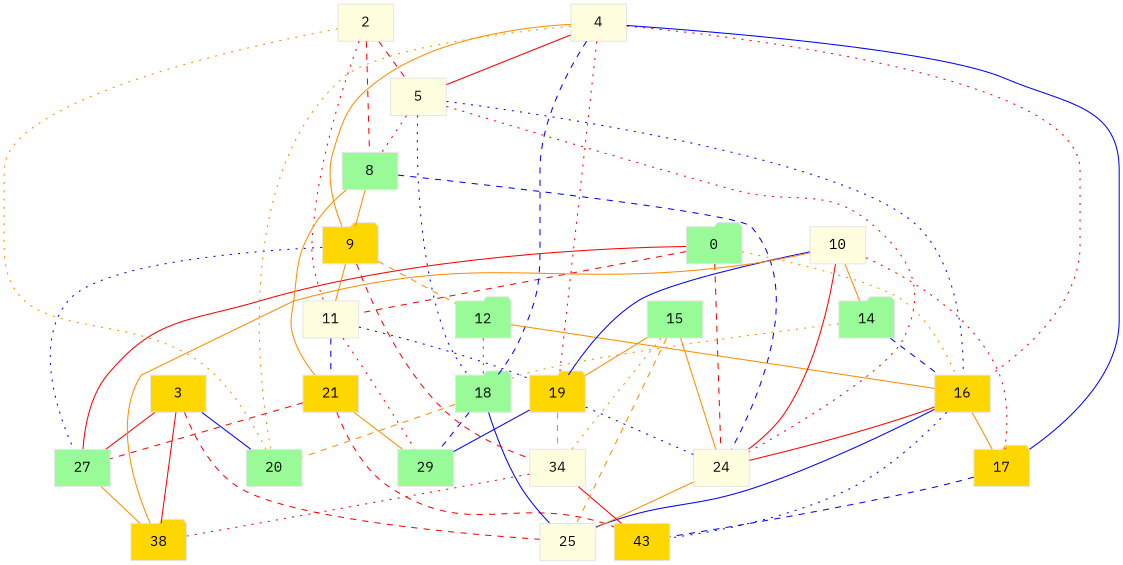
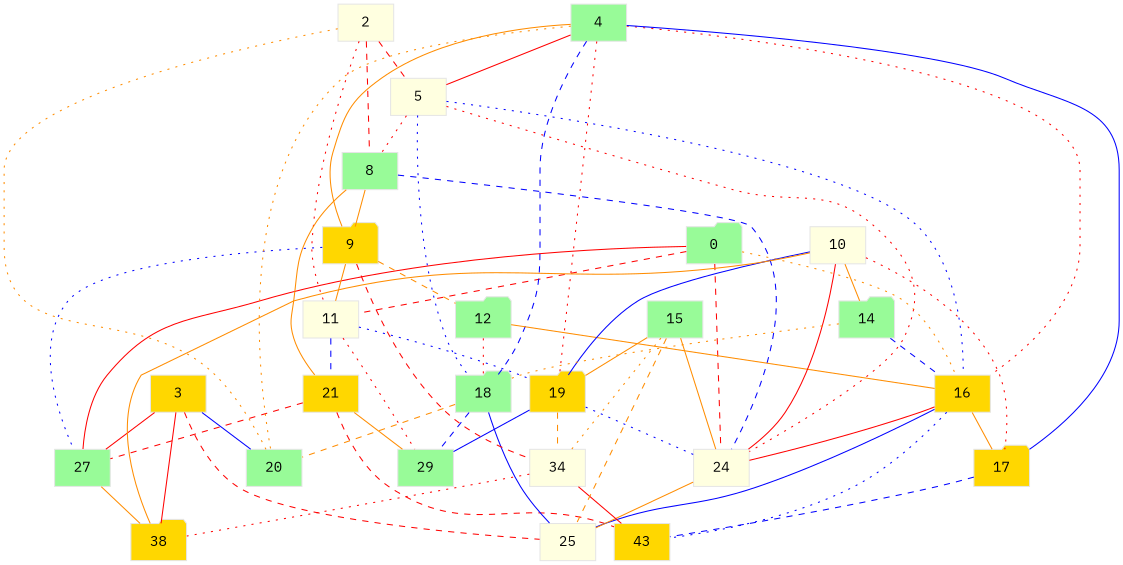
(599, 23) -> (599, 23)
